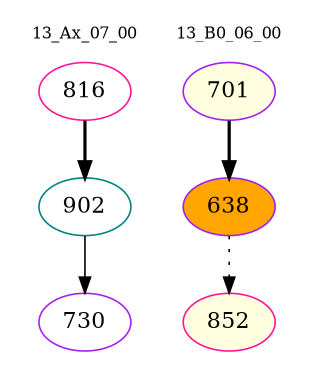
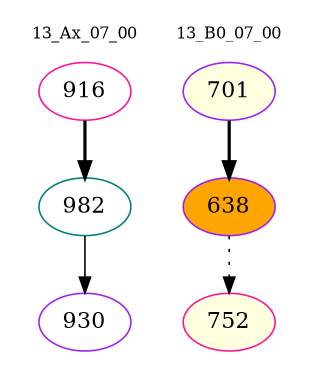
(229, 34) -> (229, 34)
(85, 91) -> (85, 91)
(85, 207) -> (85, 207)
(85, 322) -> (85, 322)
(229, 322) -> (229, 322)
